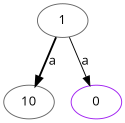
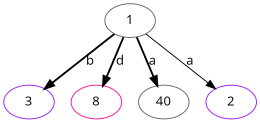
none -> (29, 102)
(29, 102) -> (164, 102)
none -> (96, 102)
(96, 102) -> (231, 102)
